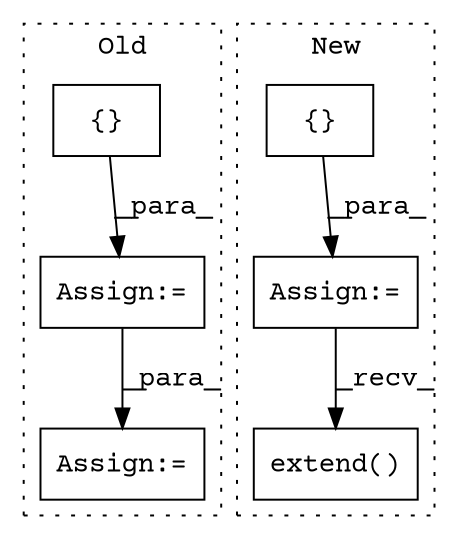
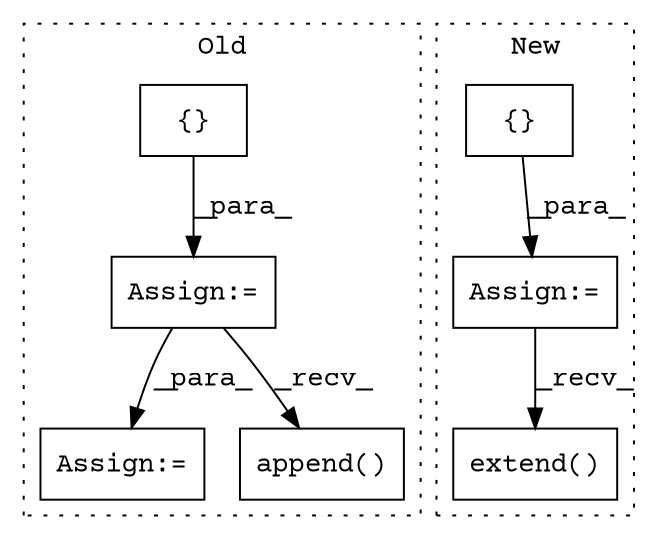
none -> (322, 464)
